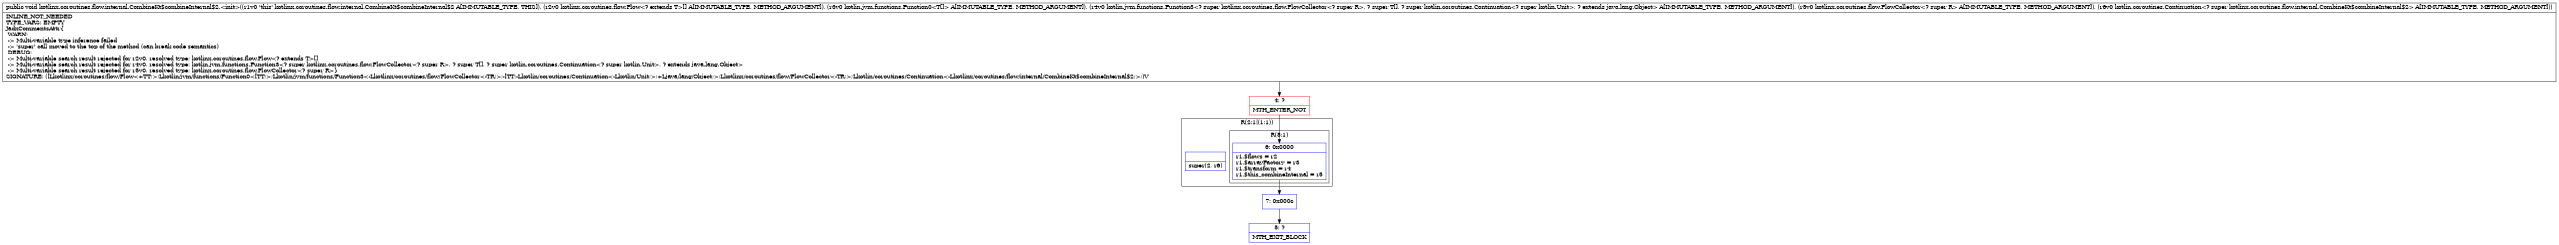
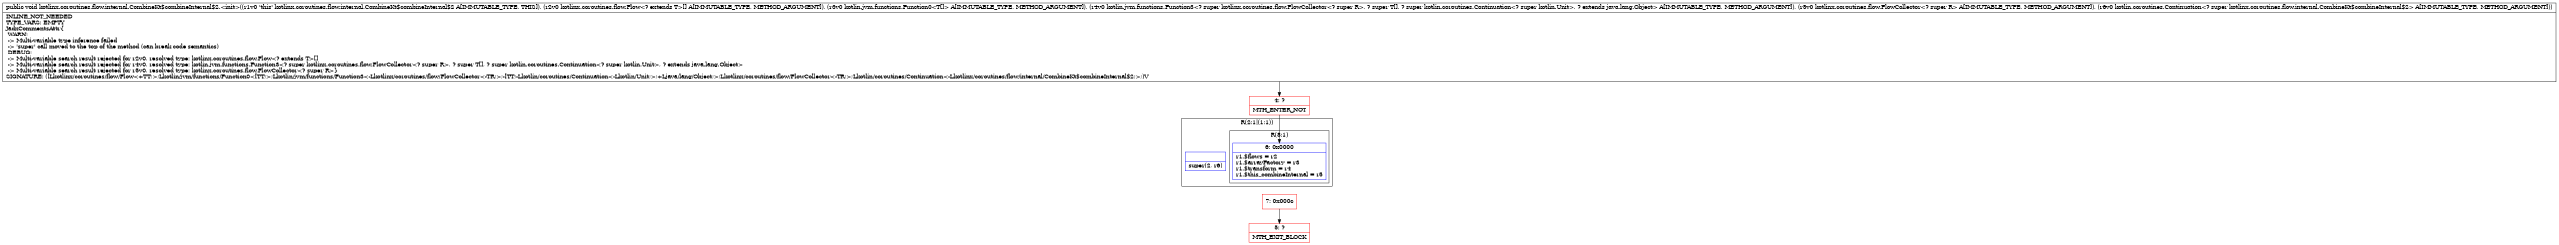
(1279, 185) -> none
(1279, 202) -> (1279, 202)
(1279, 233) -> (1279, 233)
